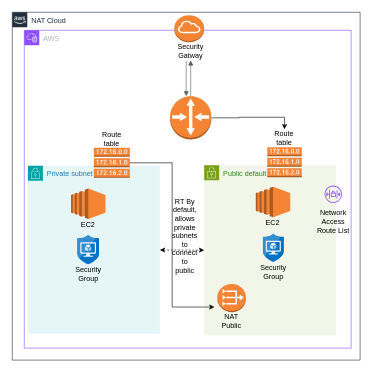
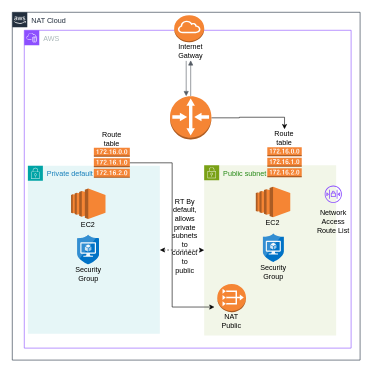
(191, 51) -> (191, 51)
(73, 174) -> (75, 174)
(248, 174) -> (247, 174)
